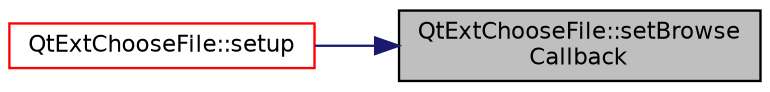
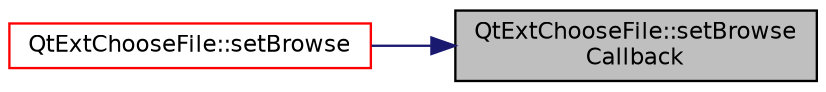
(162, 46) -> (190, 46)
